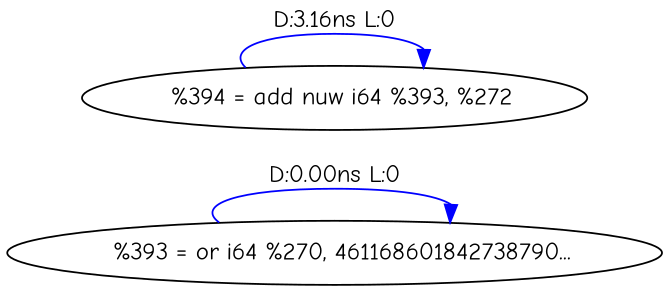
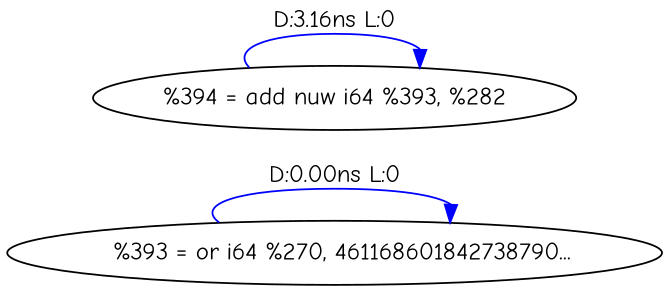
(335, 98) -> (335, 98)
